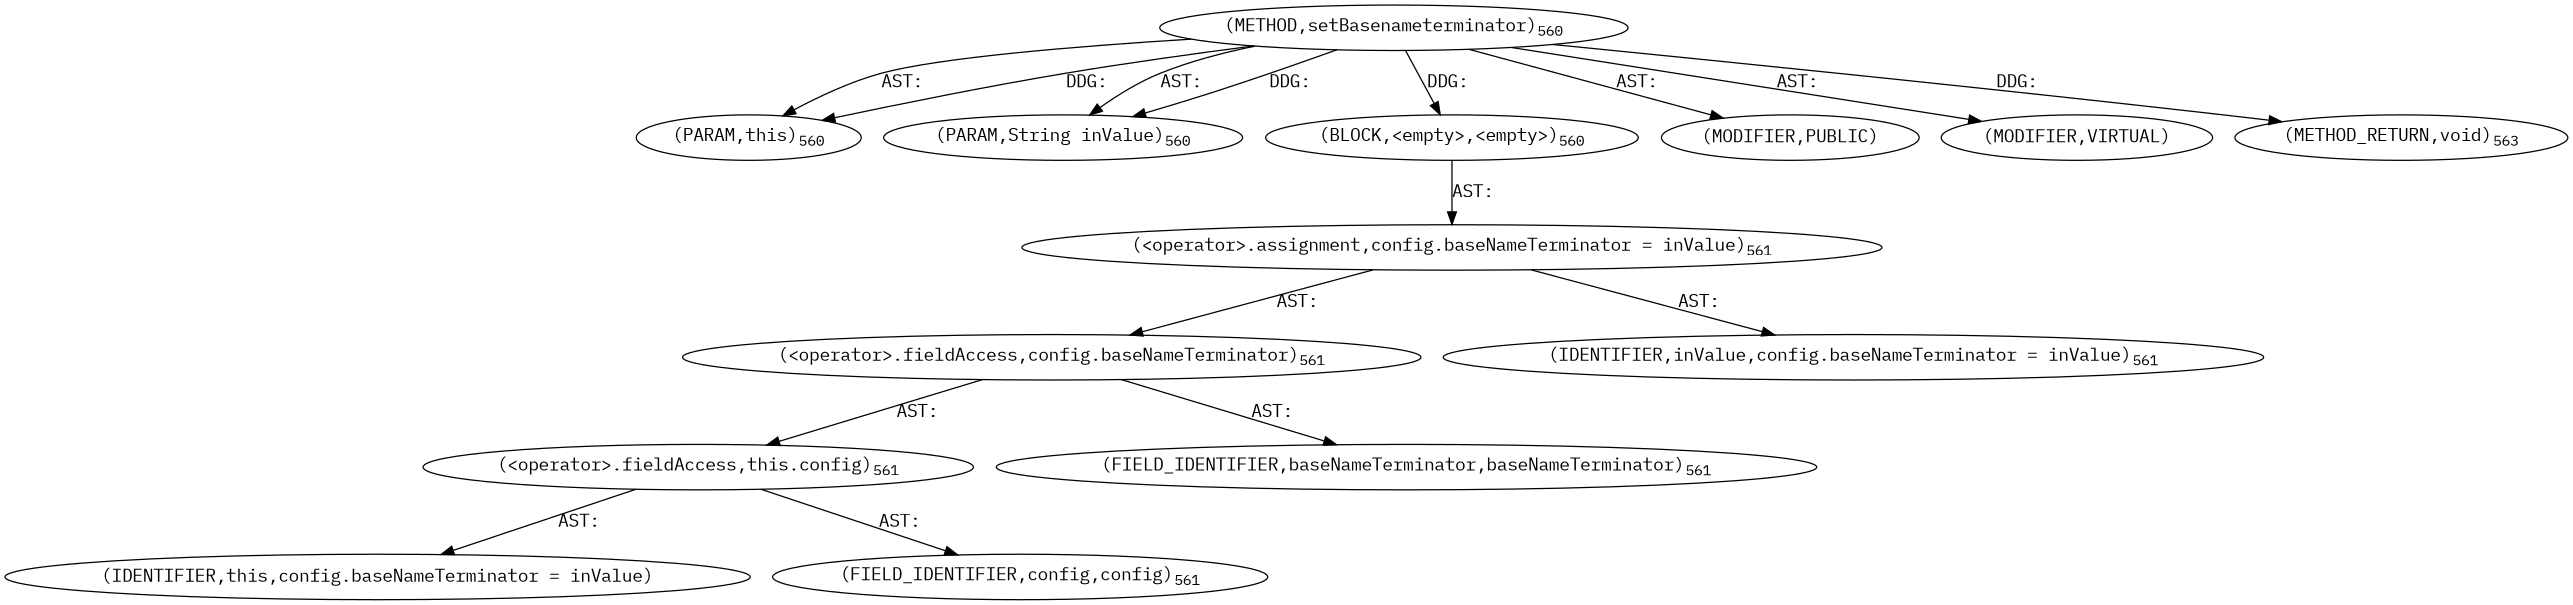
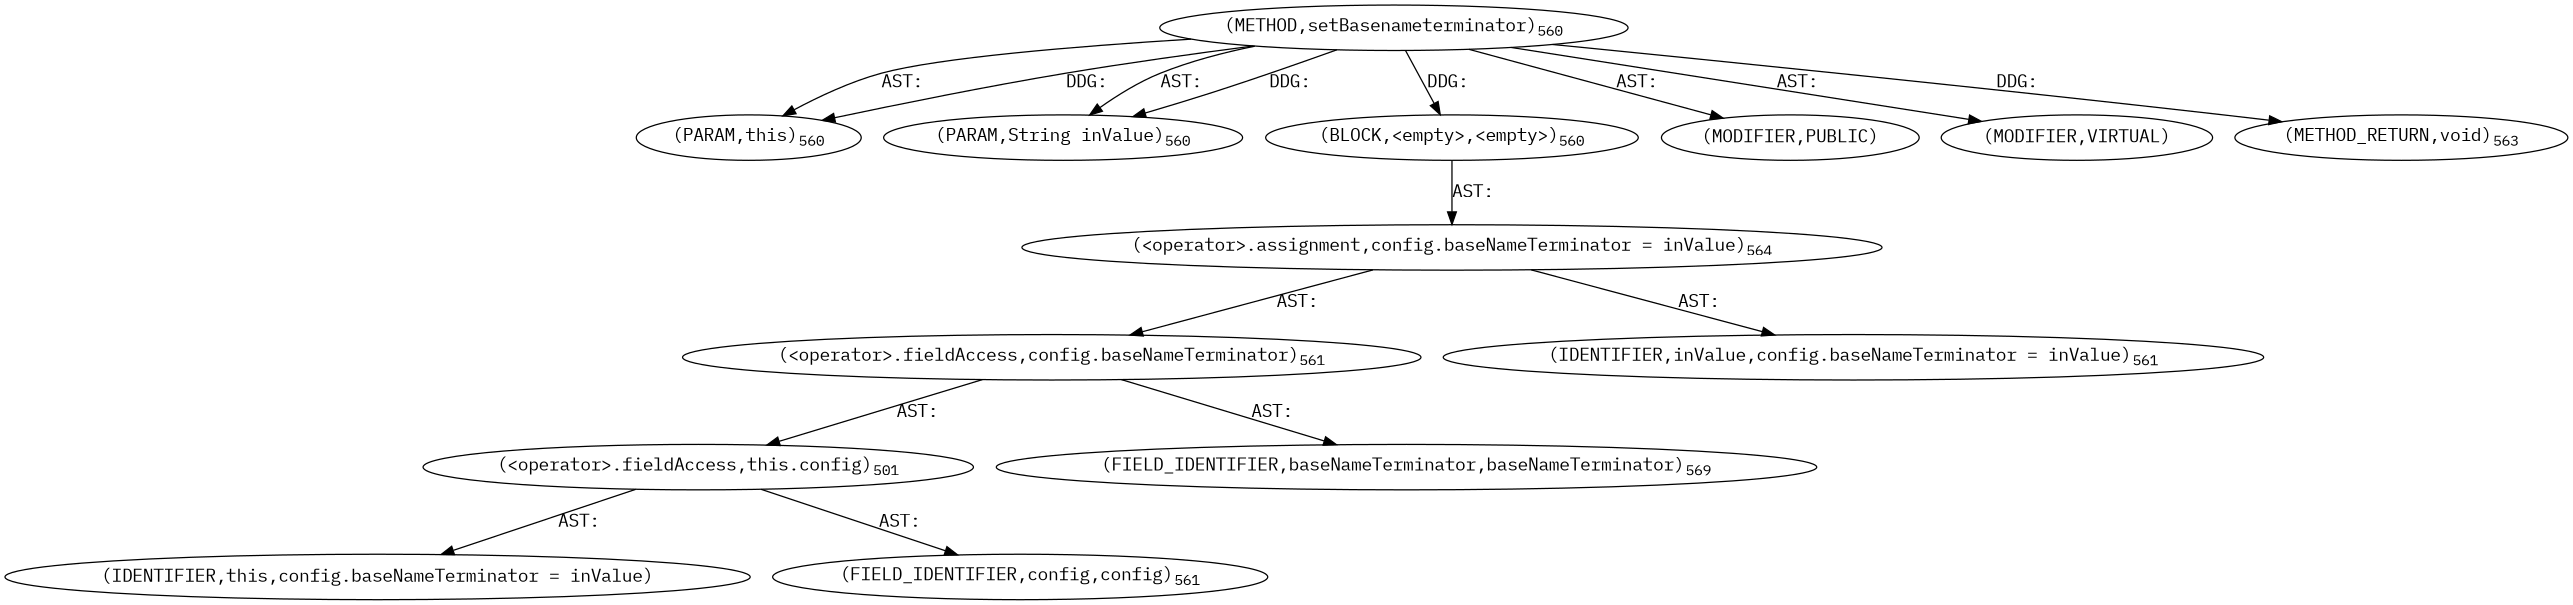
(1759, 246) -> (1759, 246)
(886, 465) -> (886, 465)
(1699, 465) -> (1699, 465)
